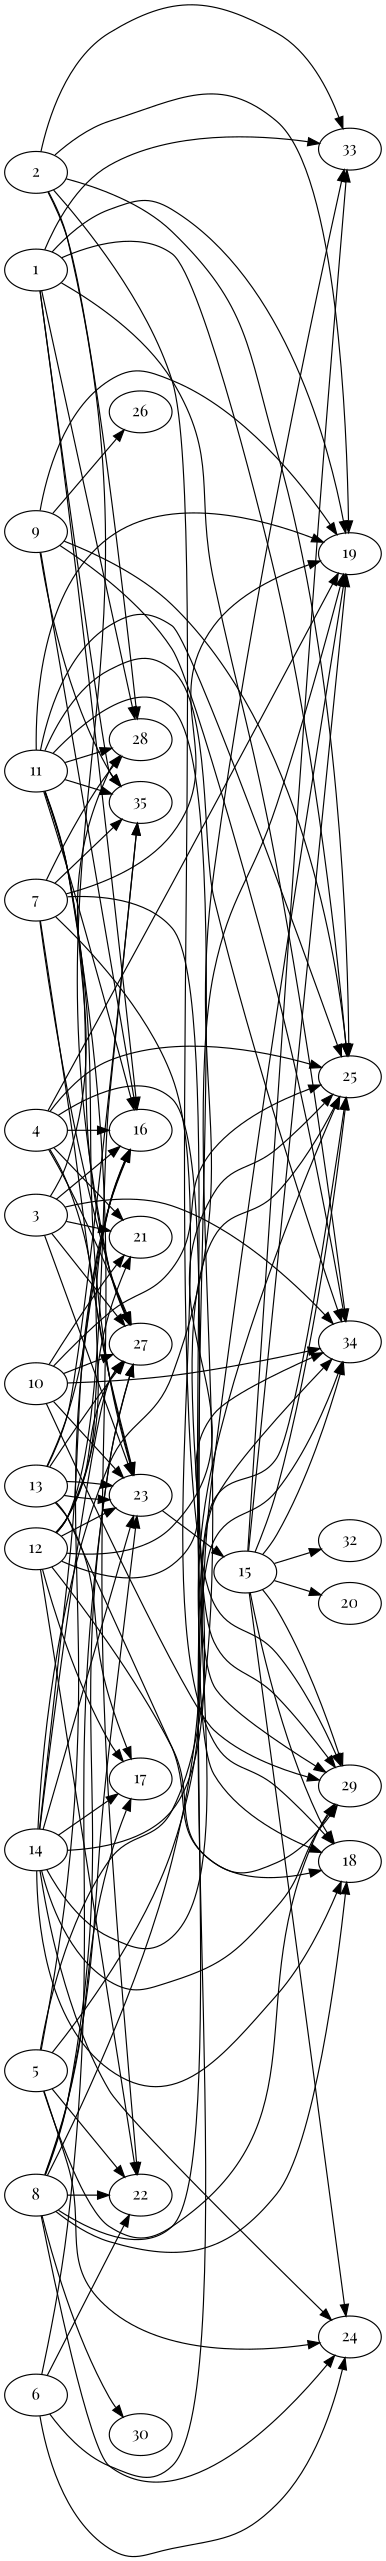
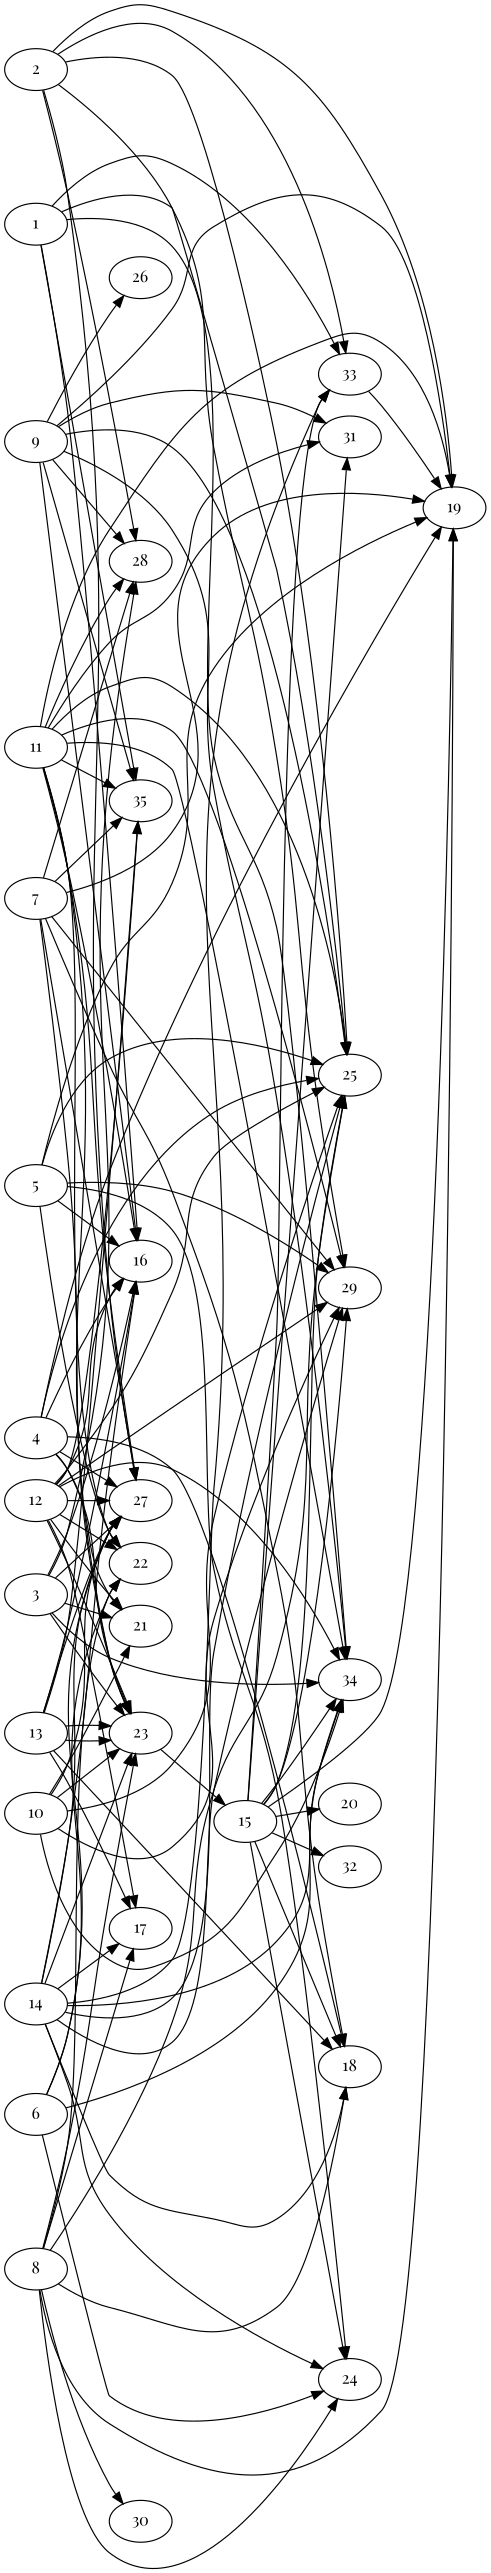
(252, 289) -> (403, 434)
none -> (350, 437)
(87, 499) -> (85, 497)
(92, 1776) -> none
